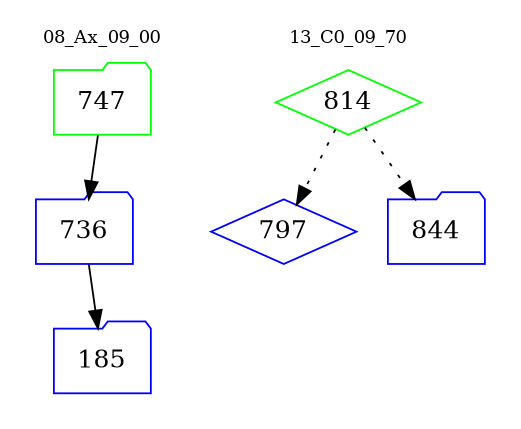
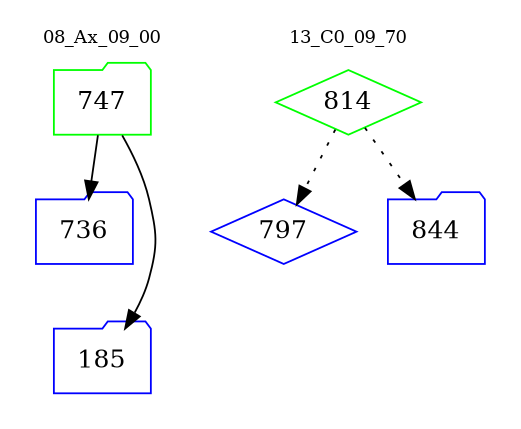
(92, 288) -> (154, 223)
